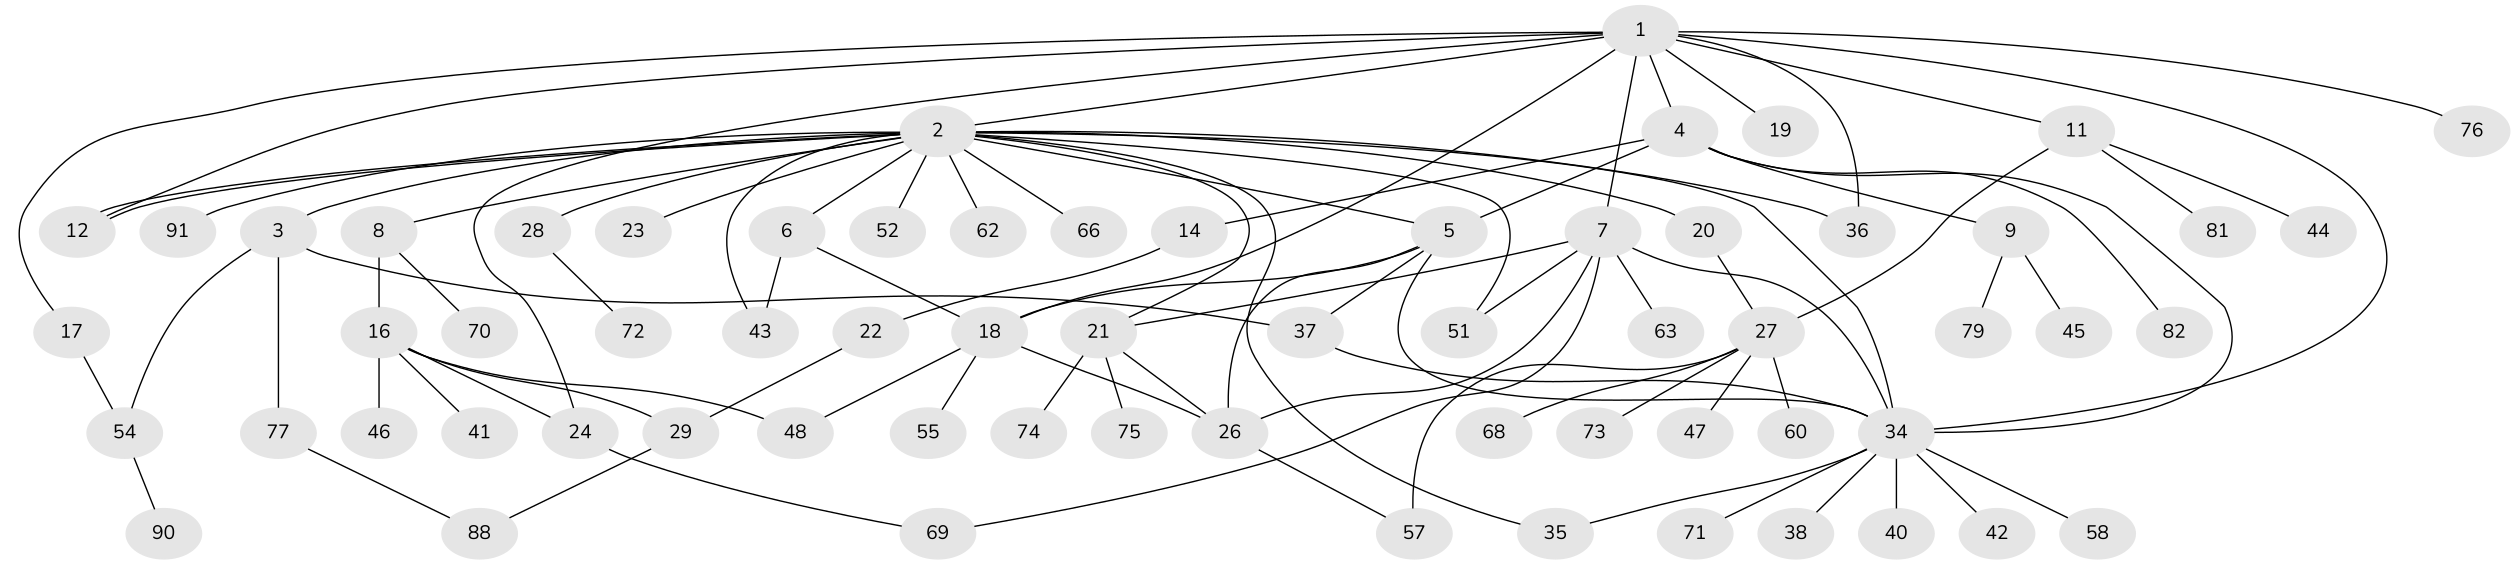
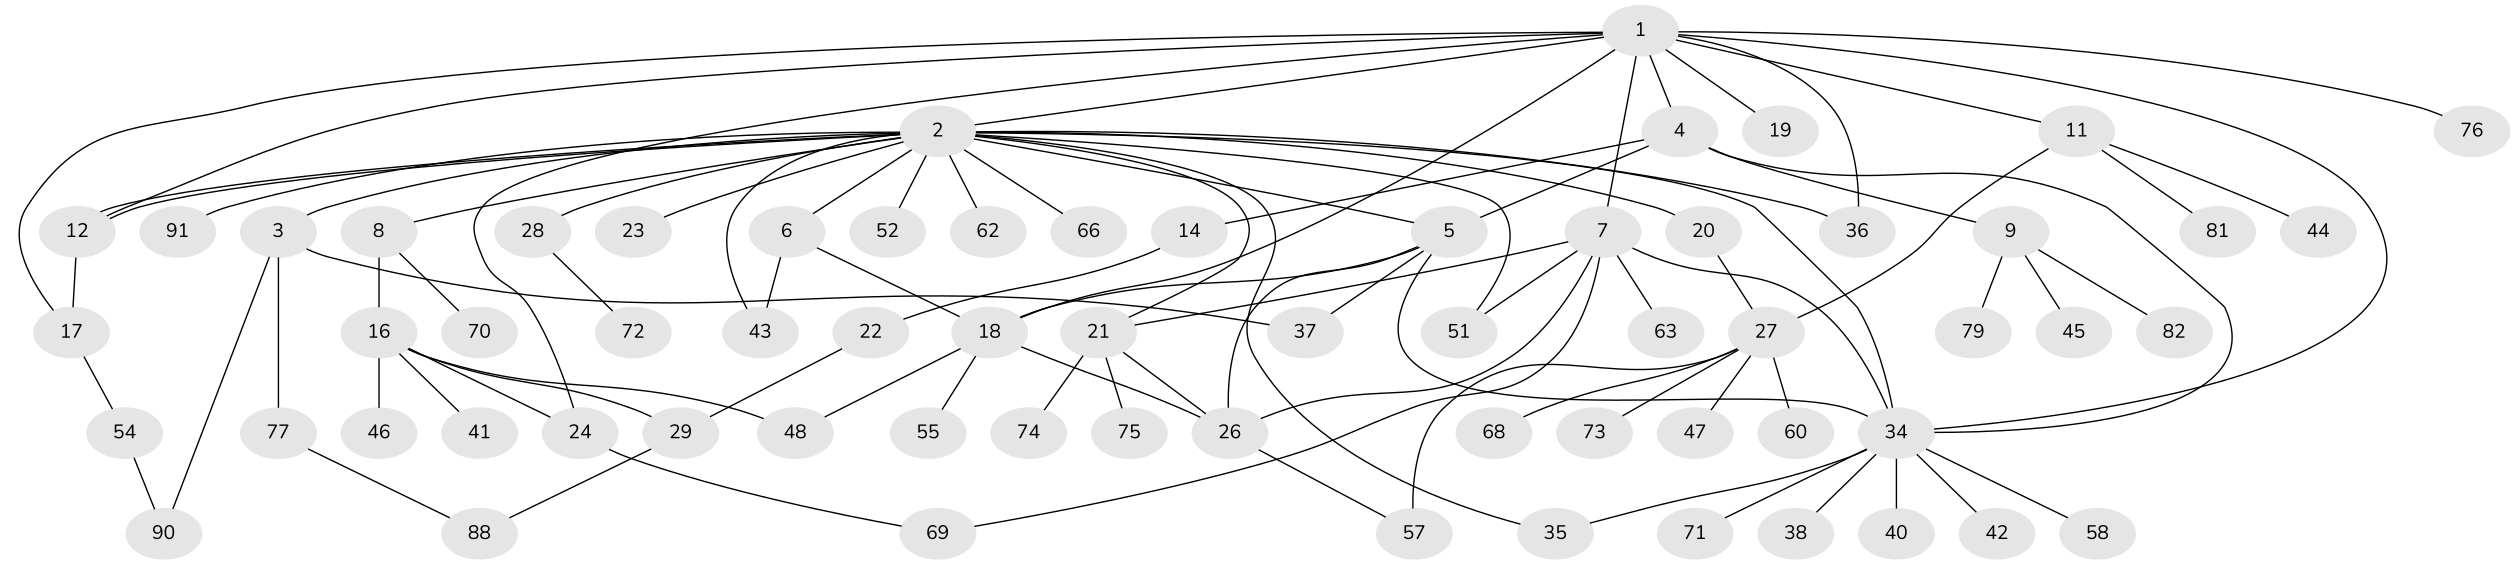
(2030, 193) -> (2093, 282)
none -> (74, 282)
(175, 317) -> (221, 383)
(1602, 381) -> none
